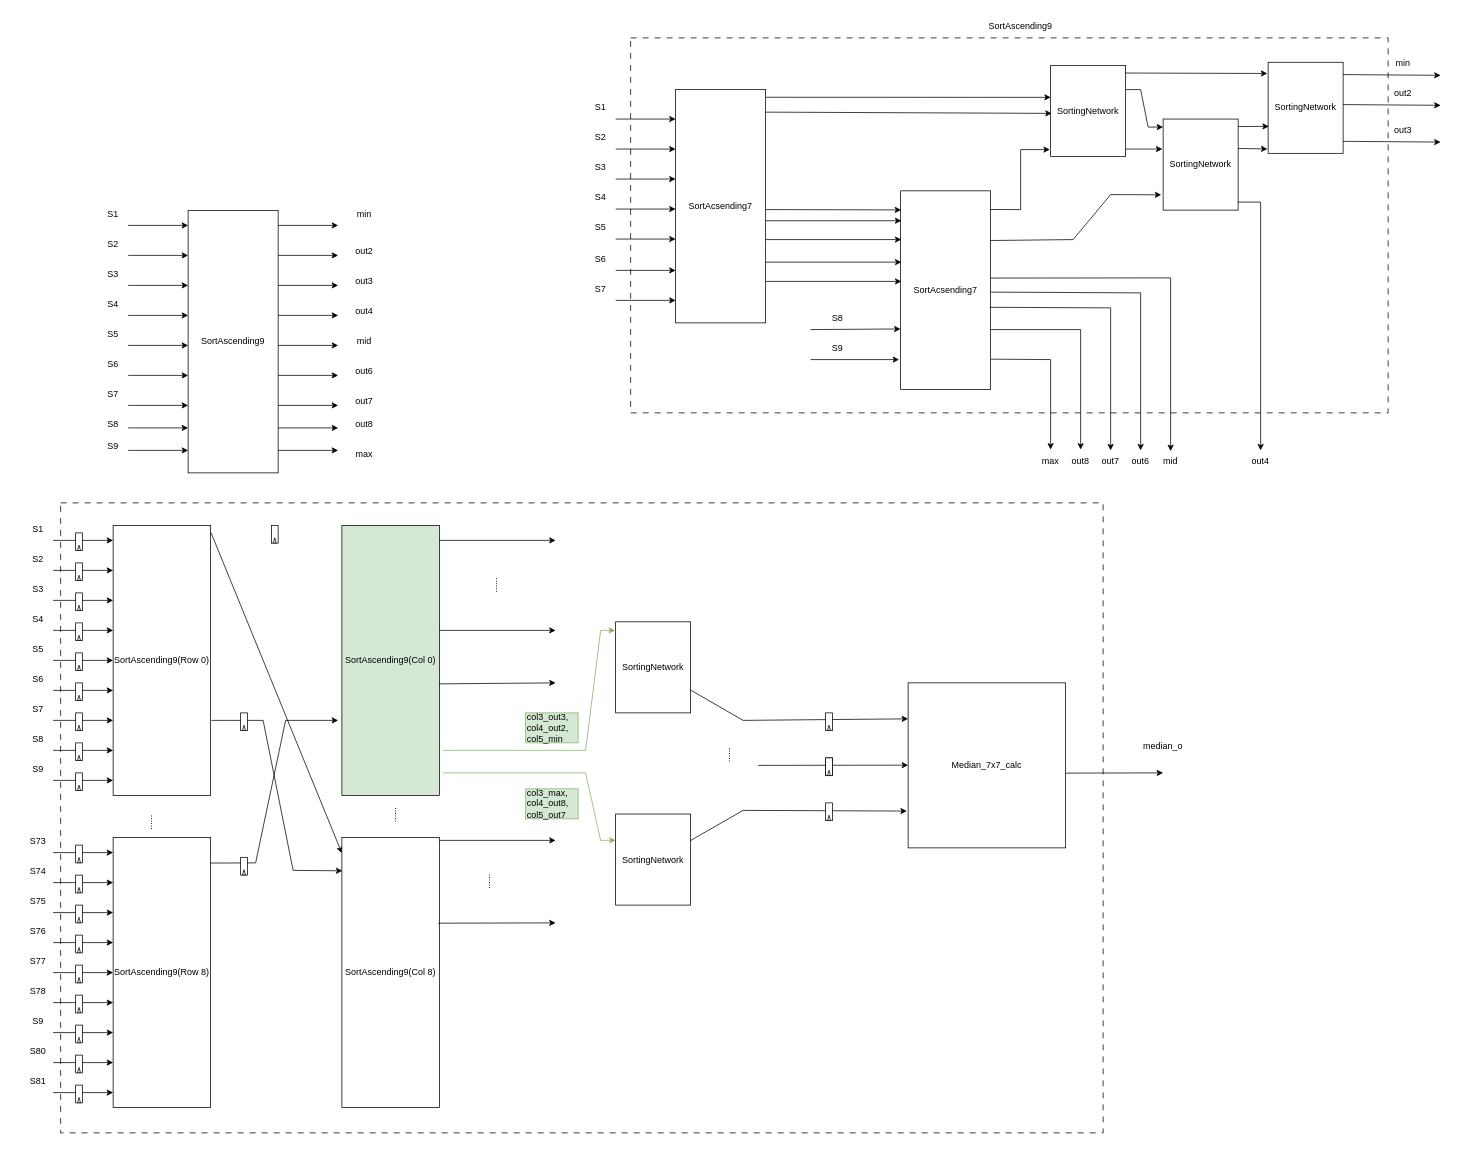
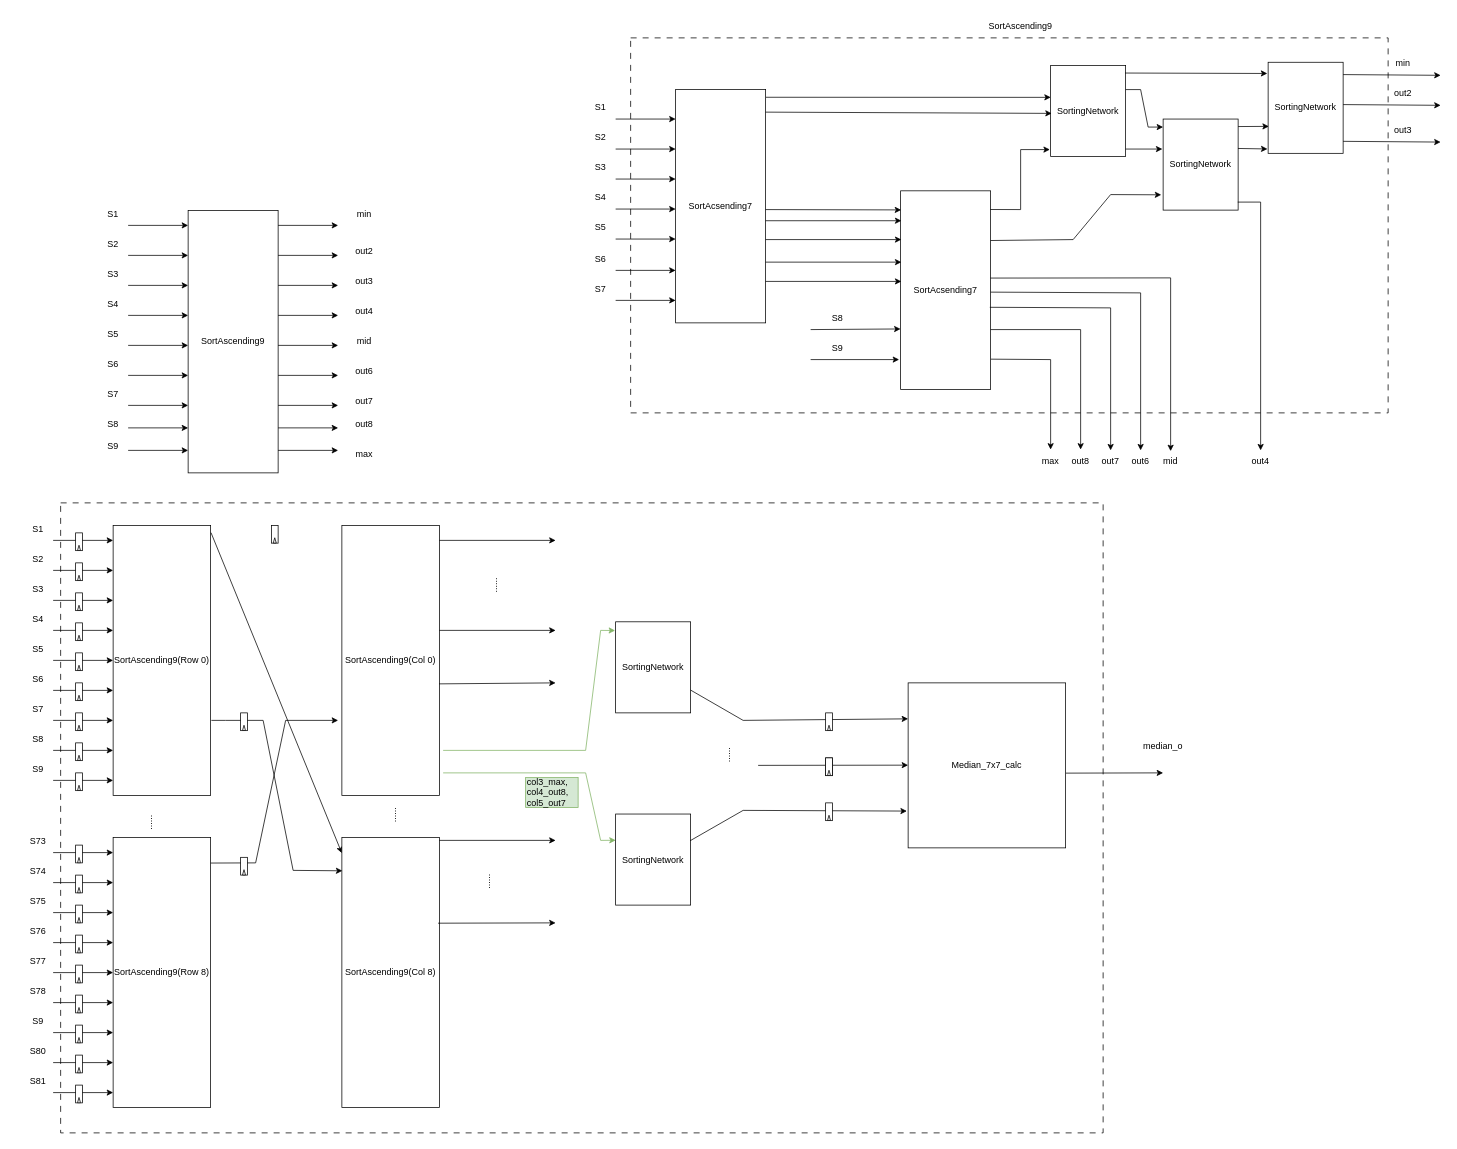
(390, 660) -> (390, 660)
(552, 728) -> none
(552, 804) -> (552, 793)
